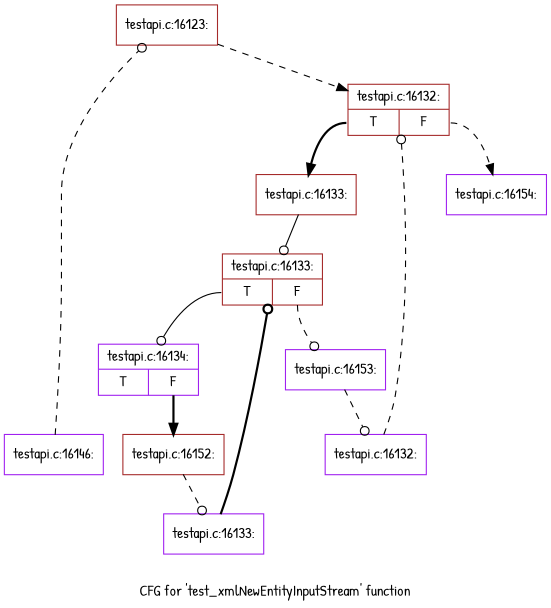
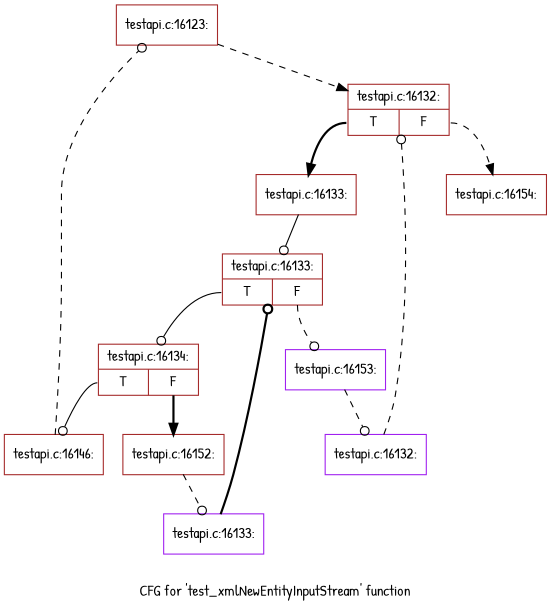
(496, 195) -> (496, 195)
(148, 370) -> (148, 370)
none -> (78, 402)
(54, 455) -> (54, 455)
